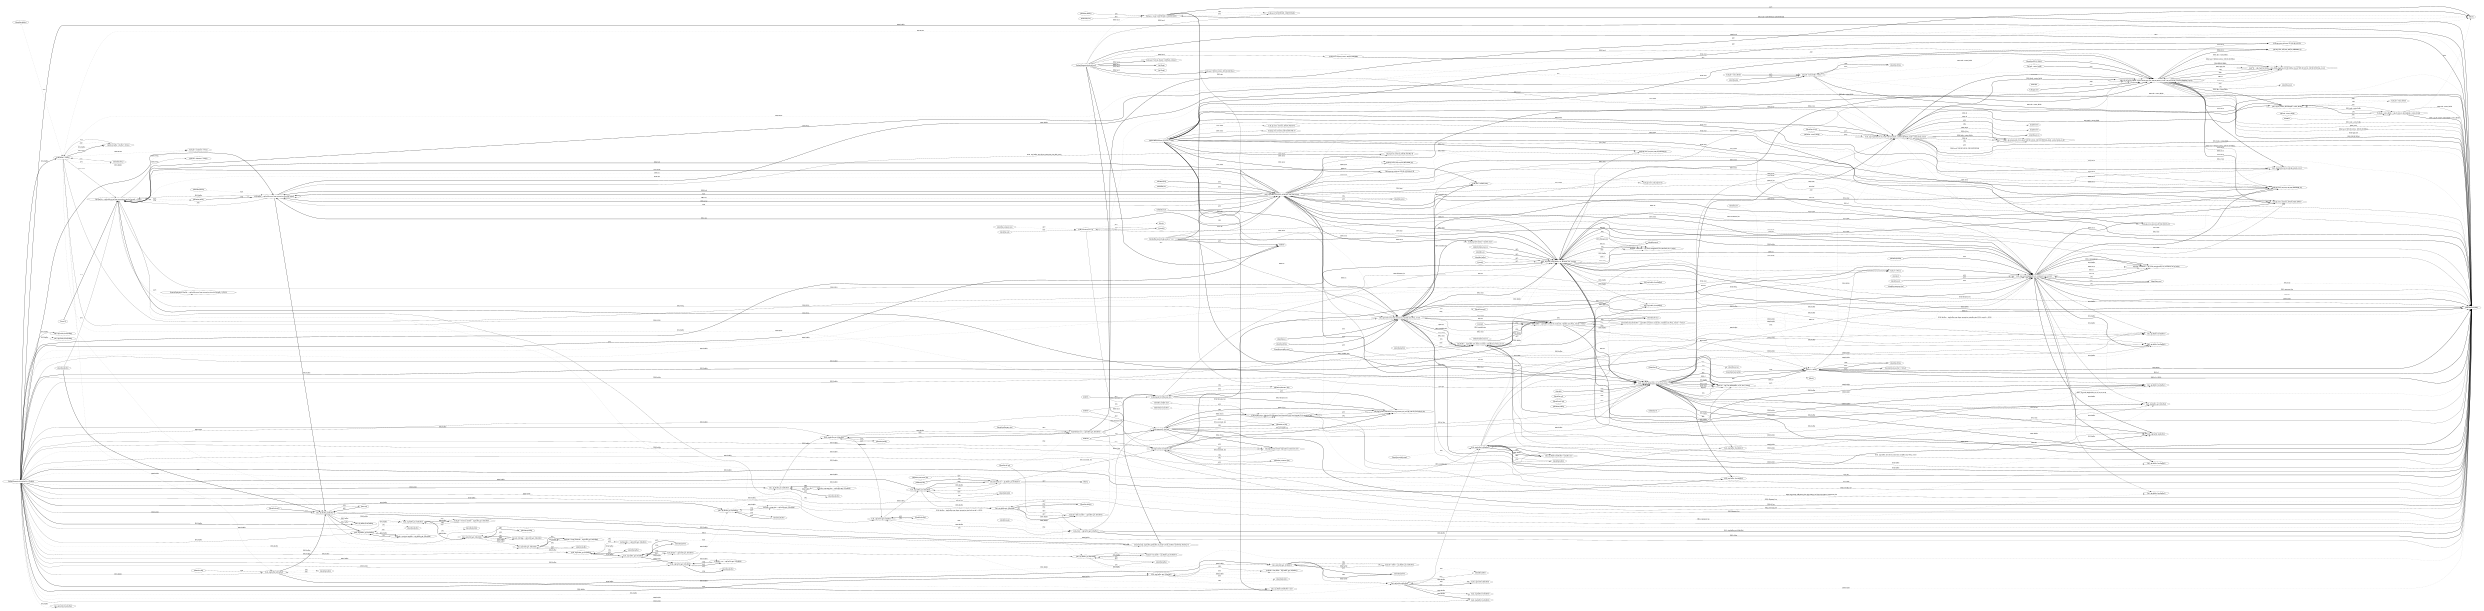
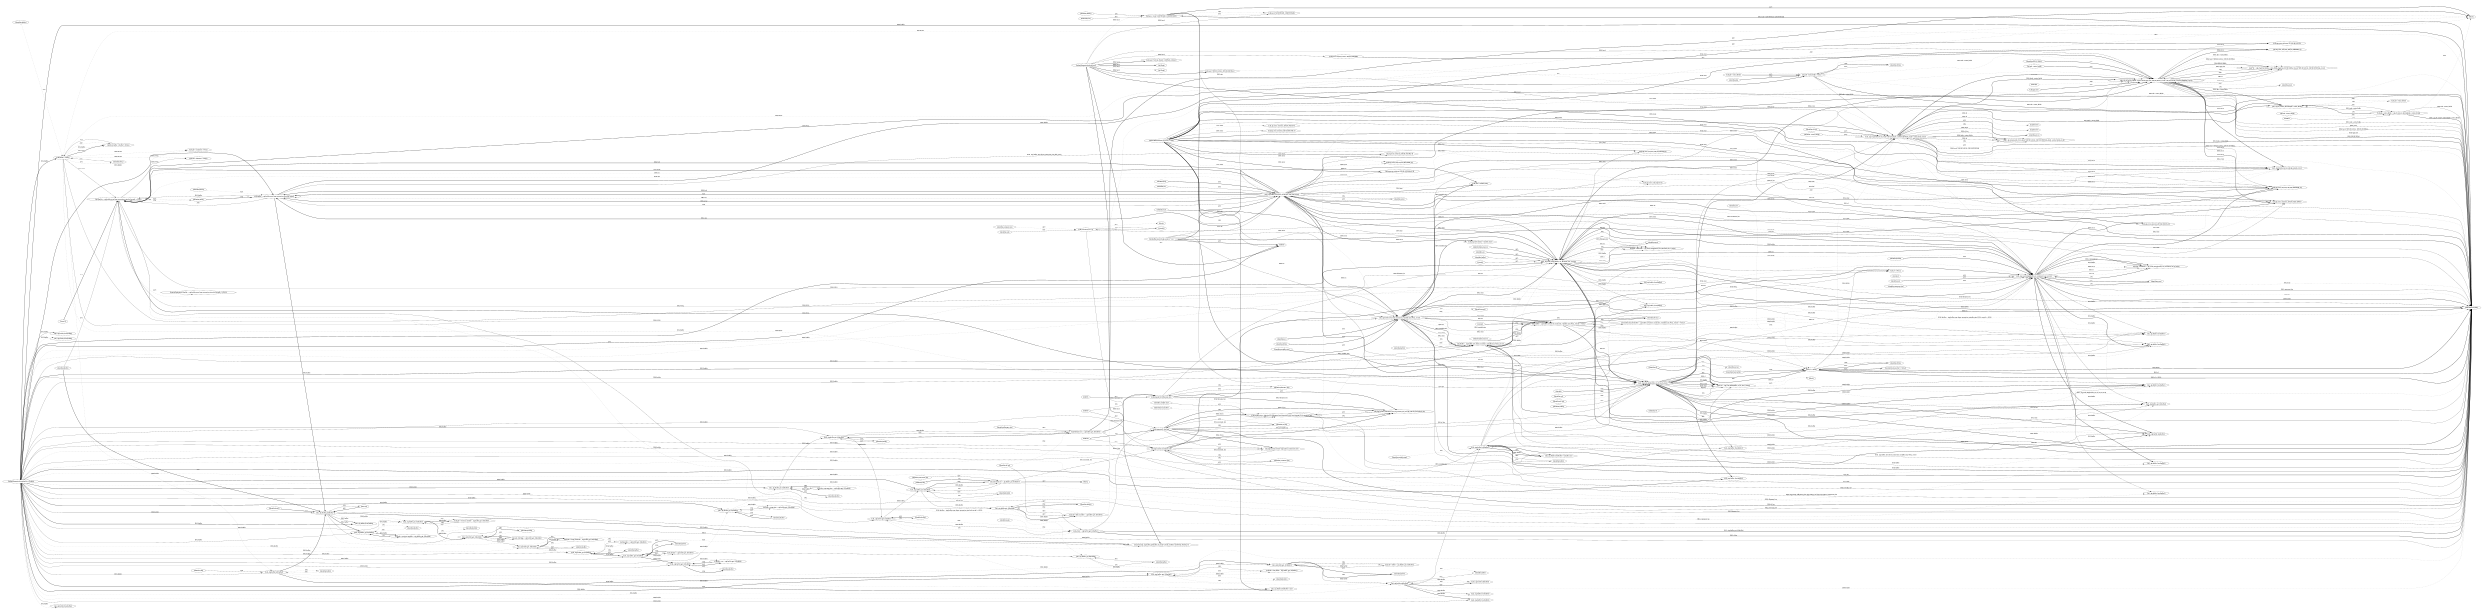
(1854, 35) -> (1683, 120)
(1565, 183) -> (1596, 213)
(121, 384) -> (129, 157)
(1161, 555) -> none
